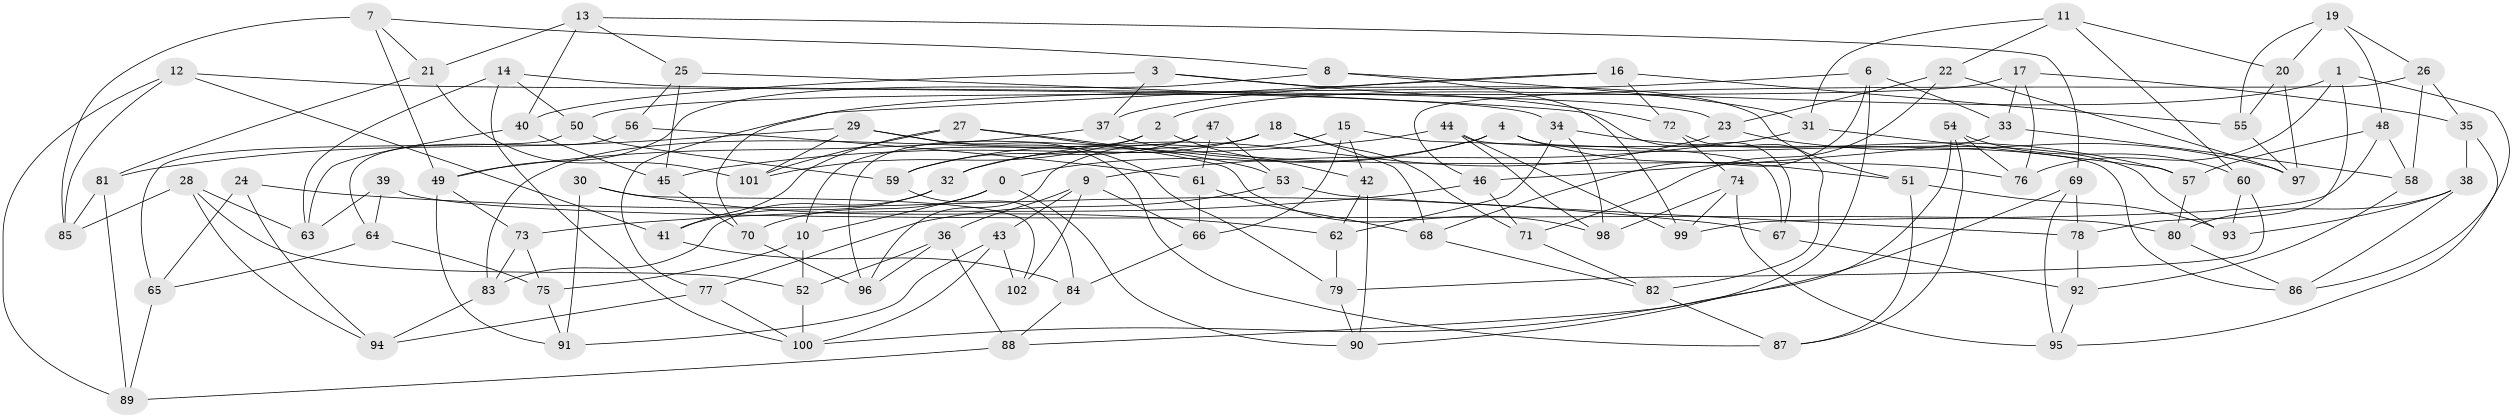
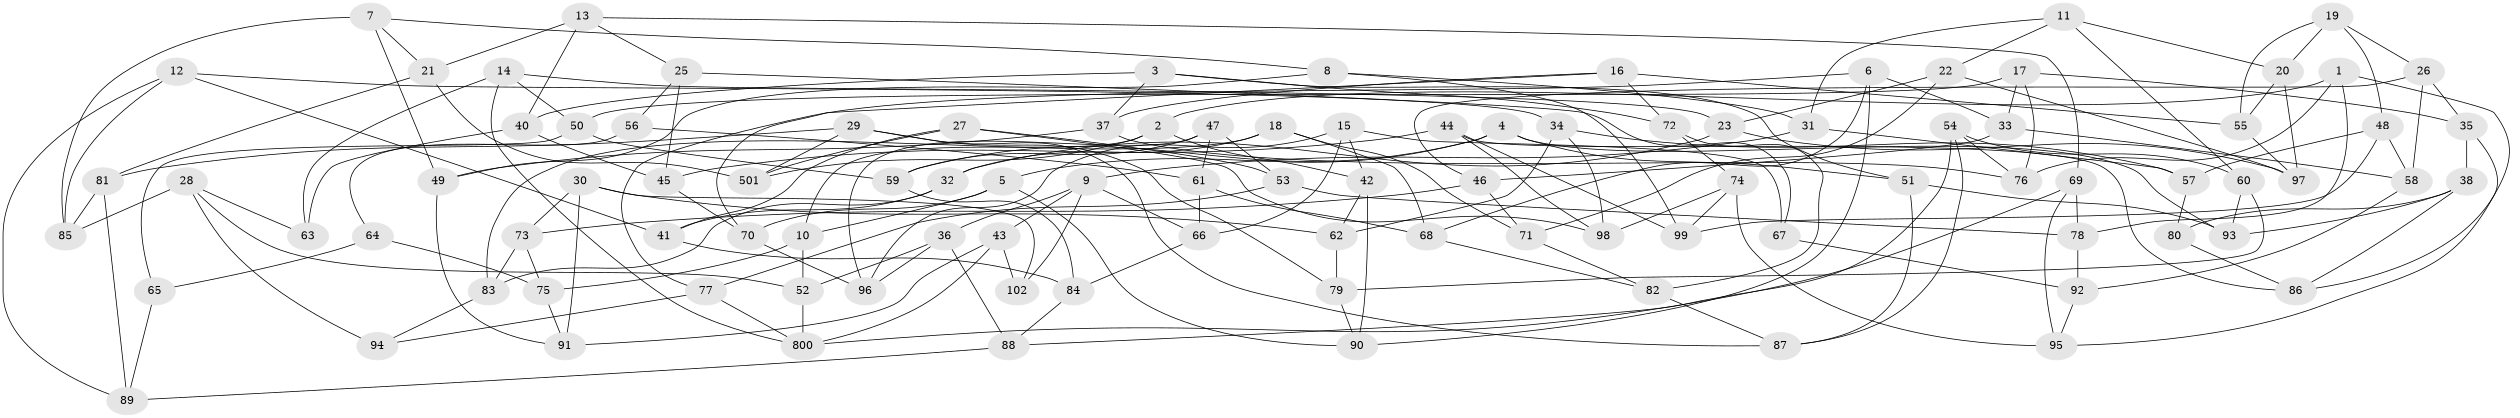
(242, 181) -> none
(384, 181) -> none
(750, 181) -> (750, 181)
(1003, 181) -> (1003, 181)
(480, 209) -> (550, 210)
(803, 346) -> (803, 346)
